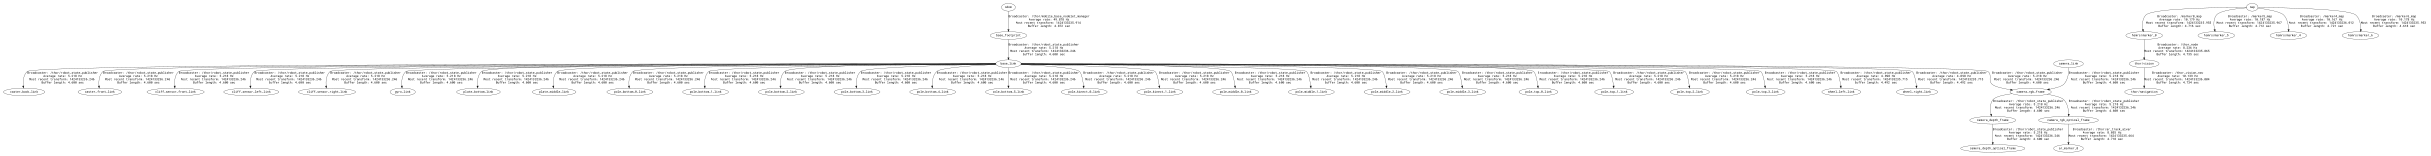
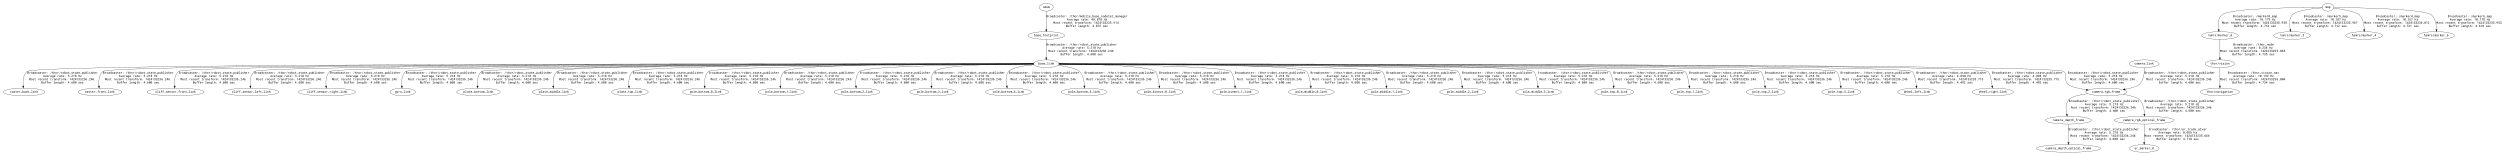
none -> (630, 92)
